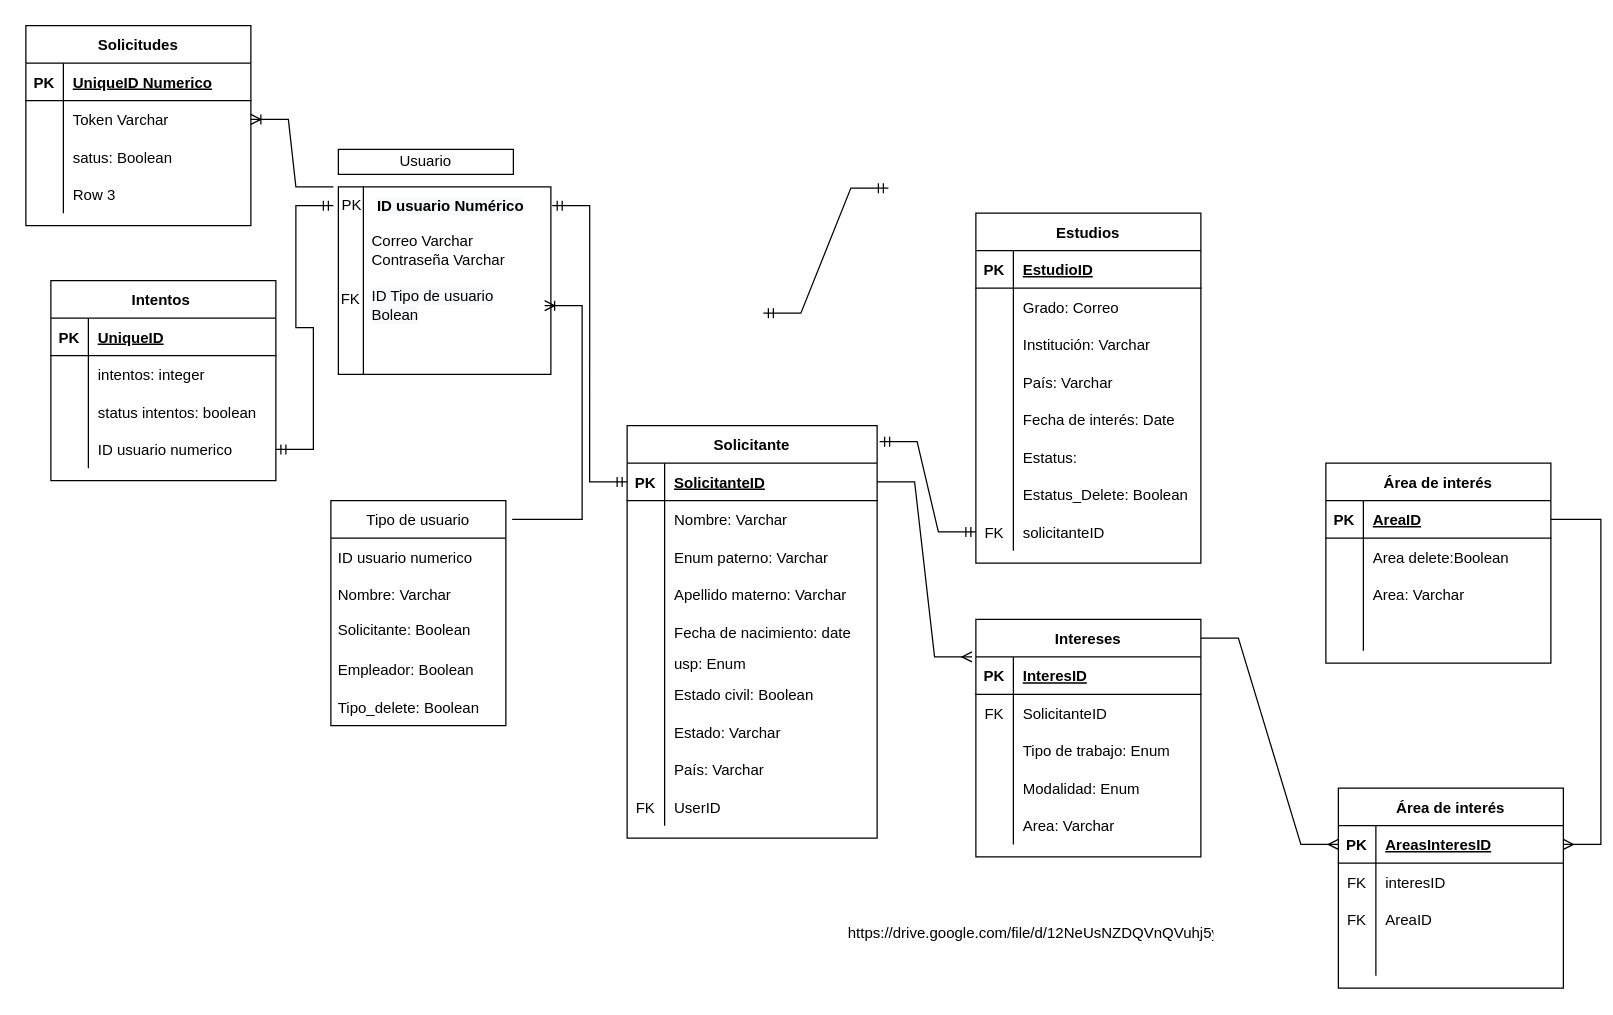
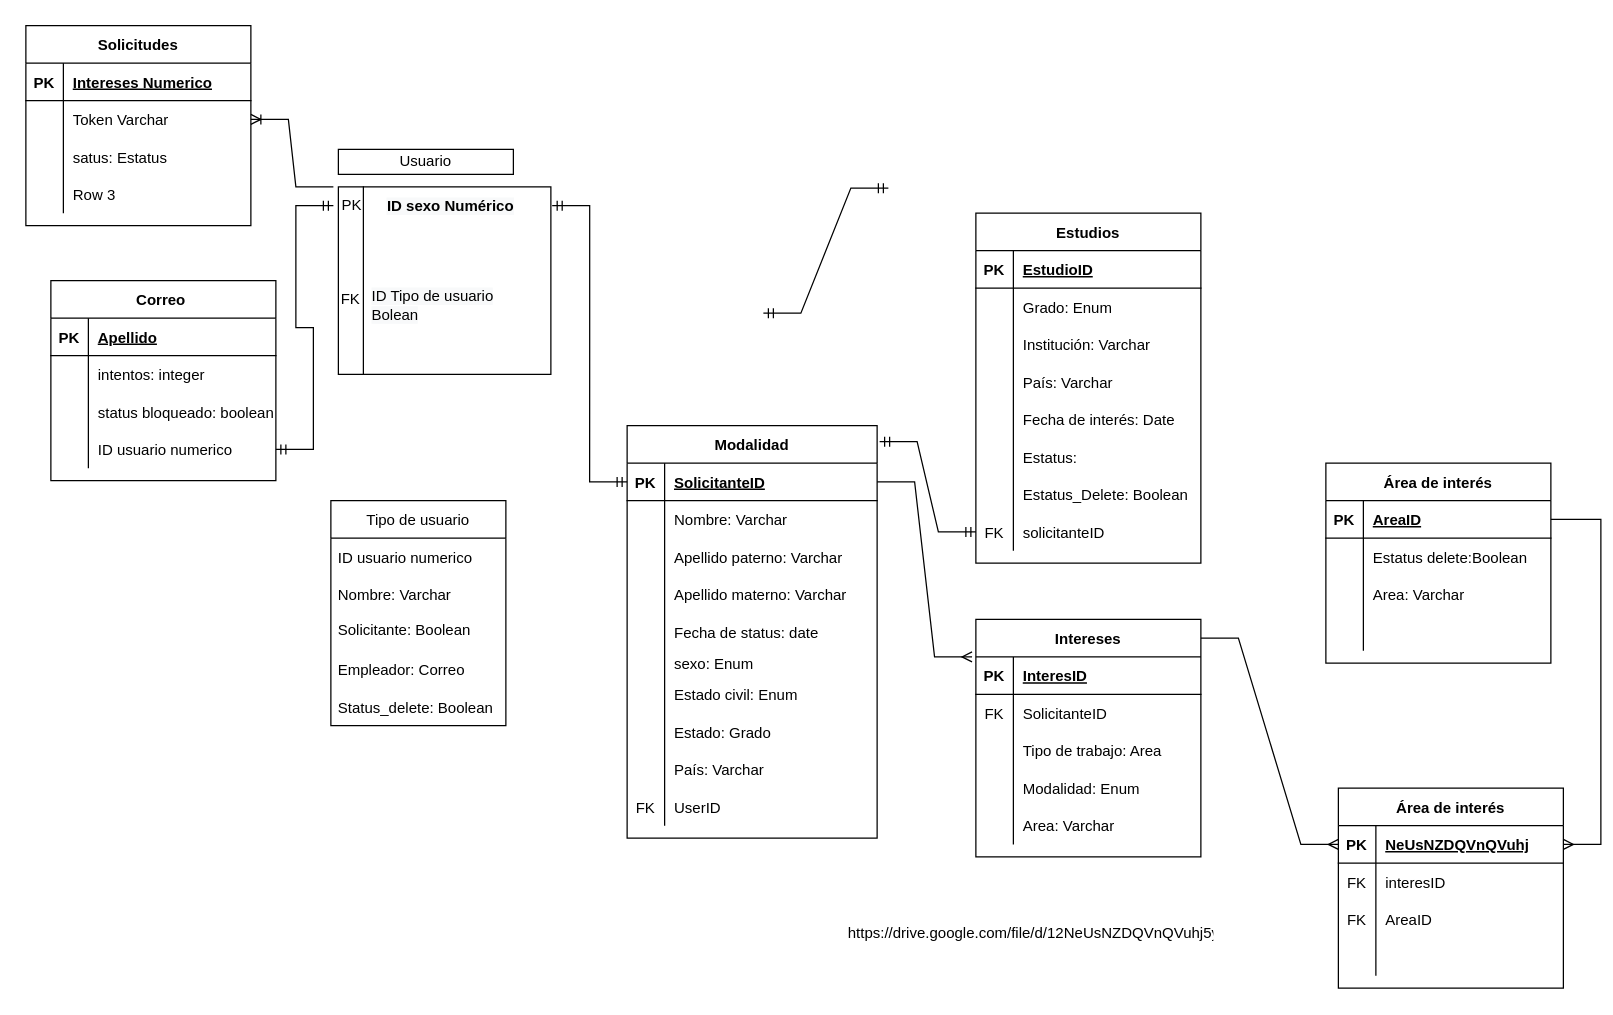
(138, 83) -> (144, 83)
(125, 158) -> (127, 158)
(451, 207) -> (451, 207)
(451, 250) -> none
(163, 300) -> (163, 300)
(1073, 308) -> (1065, 308)
(129, 338) -> (125, 338)
(189, 413) -> (193, 413)
(582, 429) -> none
(751, 445) -> (751, 445)
(756, 558) -> (767, 558)
(1445, 558) -> (1457, 558)
(767, 633) -> (754, 633)
(708, 664) -> (712, 664)
(405, 670) -> (403, 670)
(748, 695) -> (738, 695)
(412, 708) -> (422, 708)
(733, 733) -> (724, 733)
(1101, 751) -> (1101, 751)
(1444, 845) -> (1448, 845)
